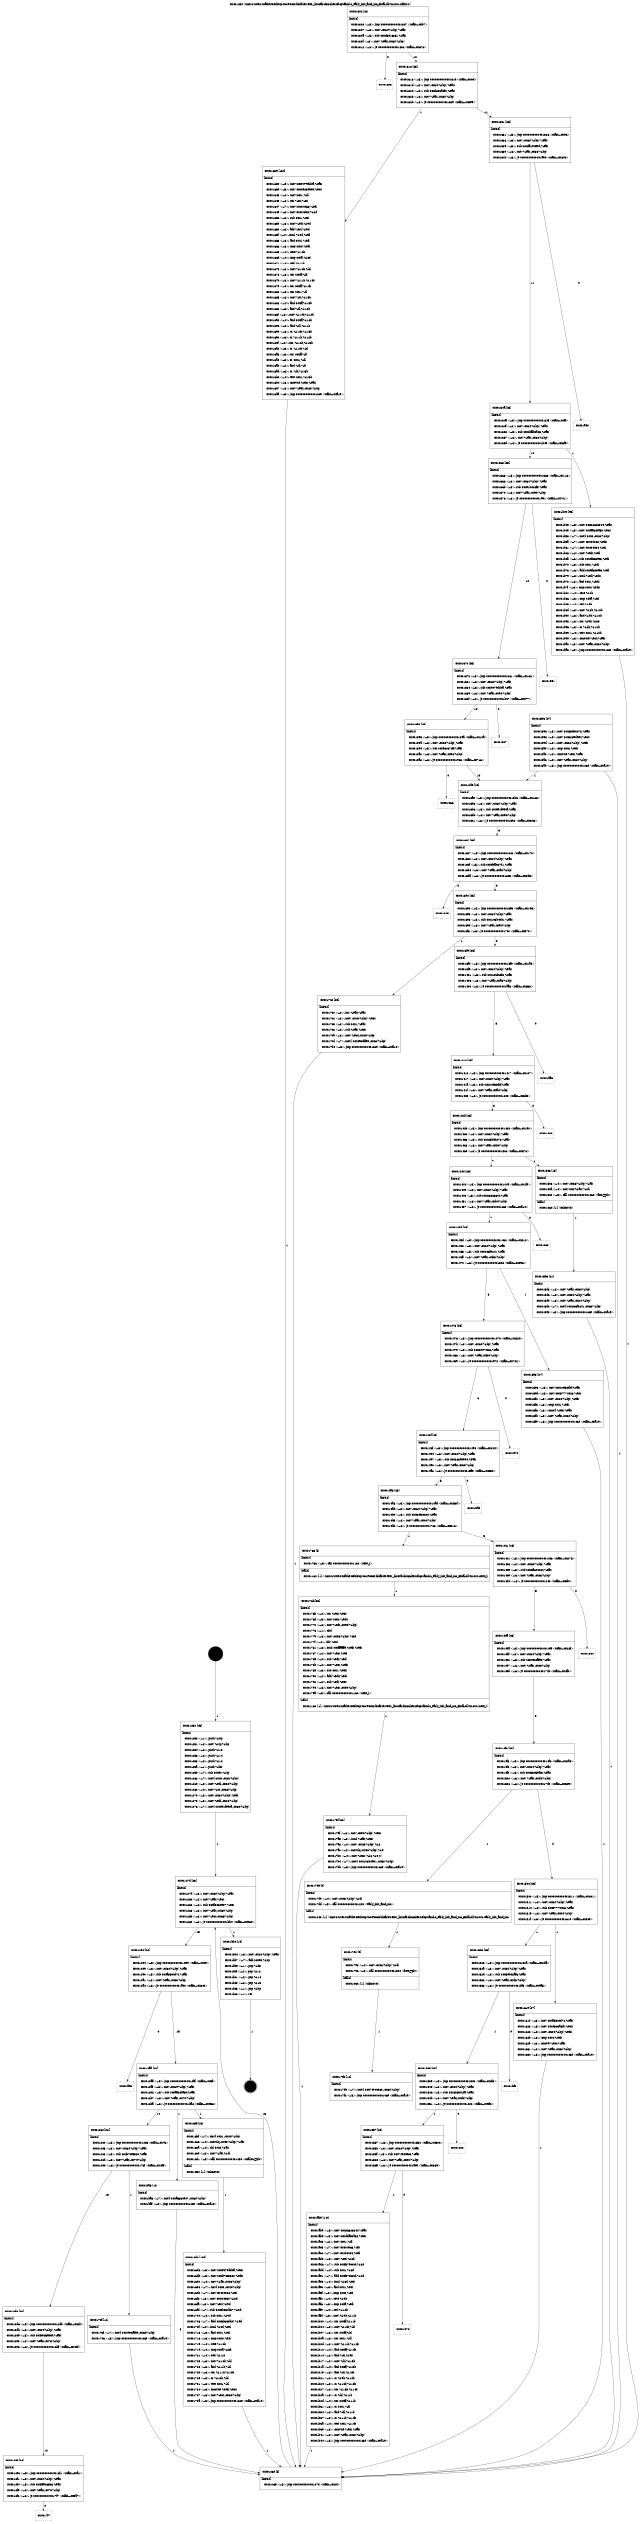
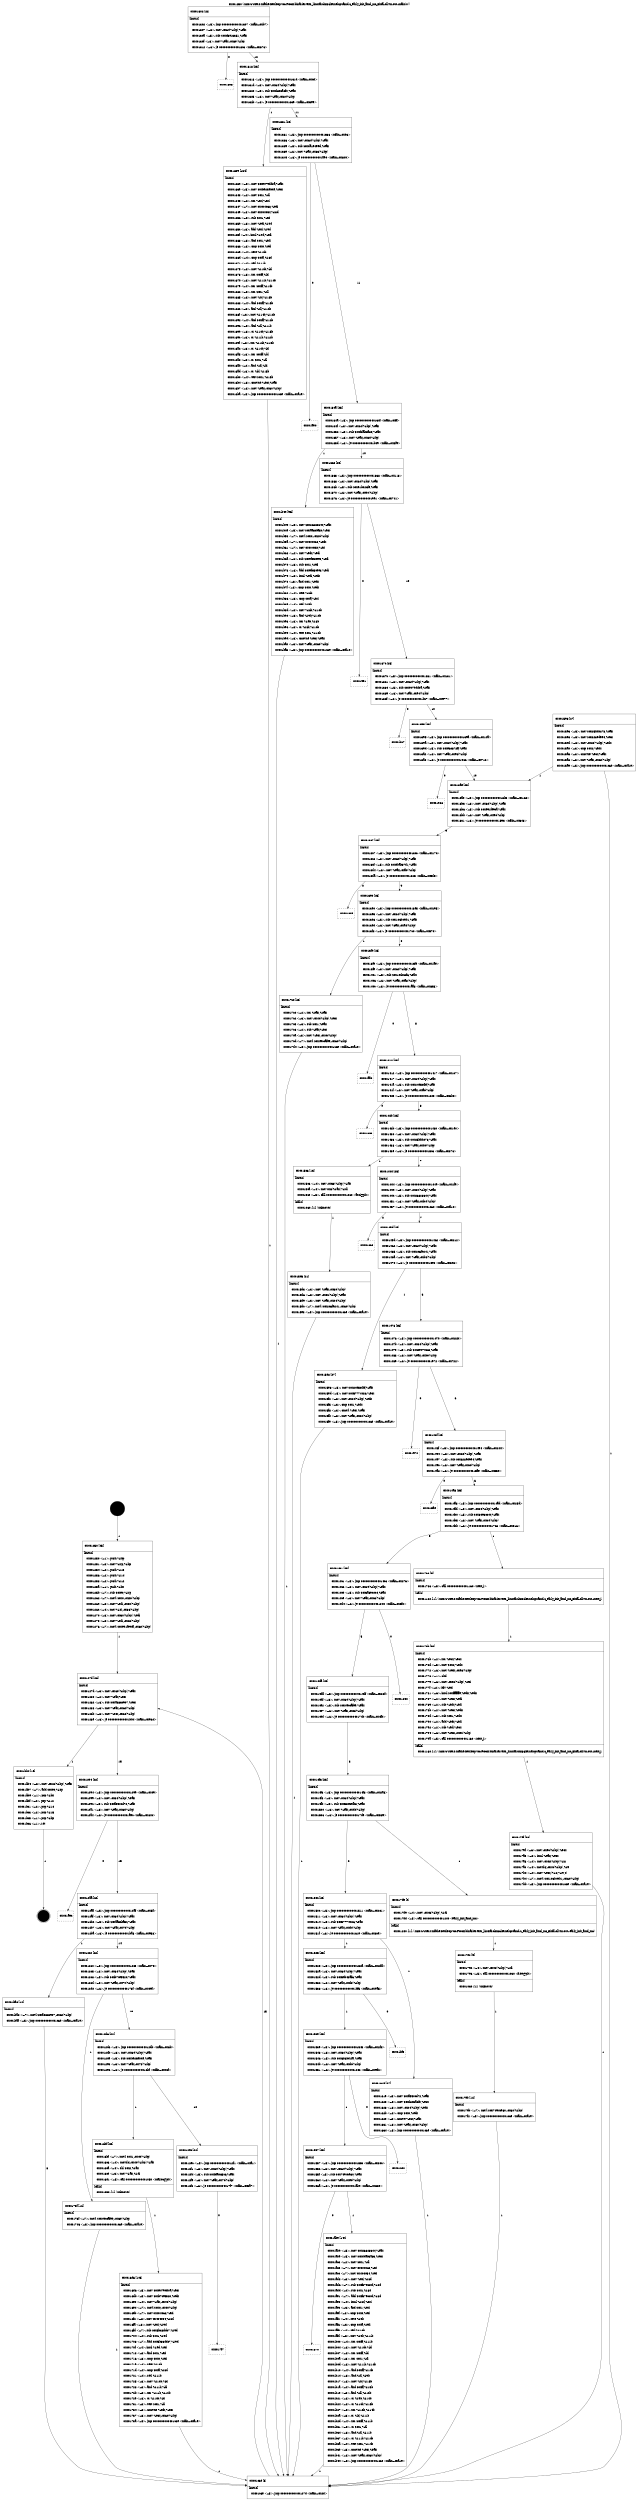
(197, 2113) -> (134, 2106)
none -> (481, 2348)
